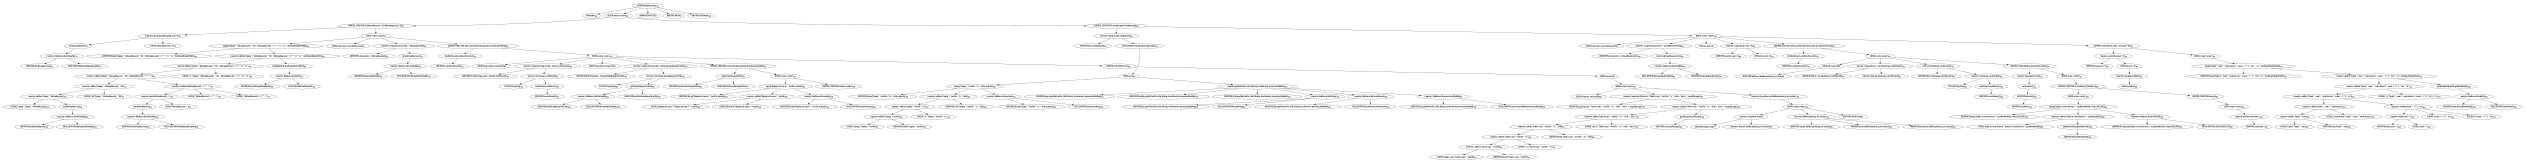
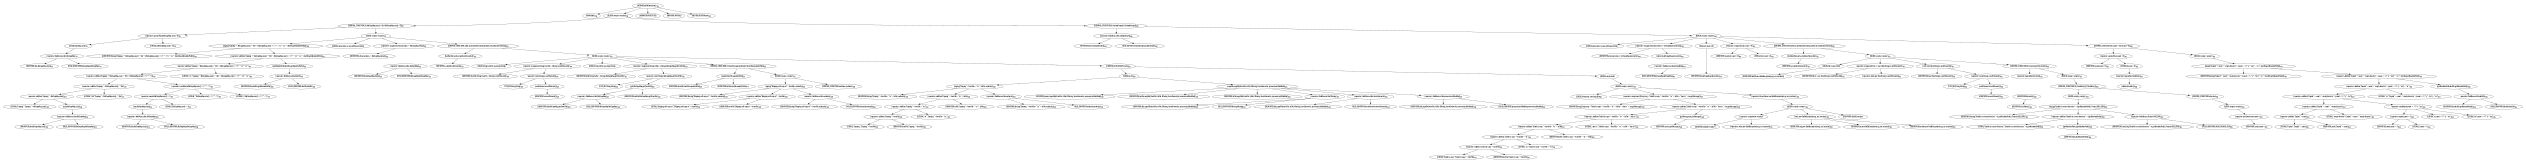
(412, 56) -> none
(1670, 61) -> none
(1139, 62) -> (1123, 71)
(1687, 71) -> (1706, 61)
(2029, 87) -> none
